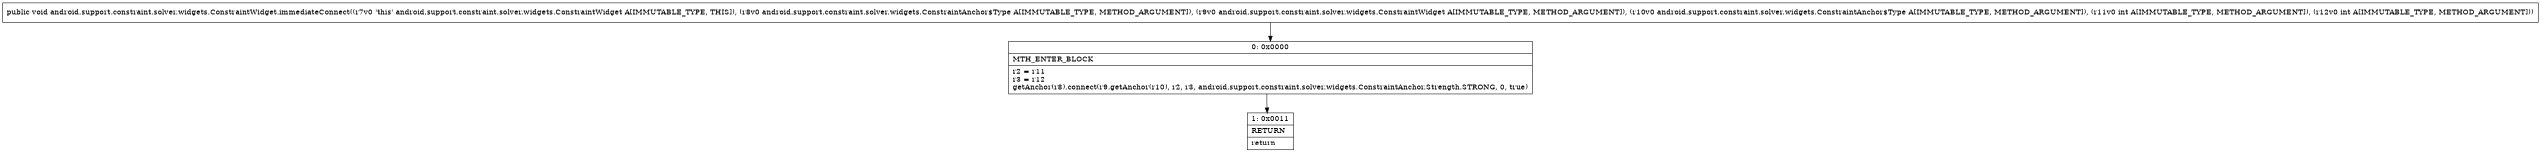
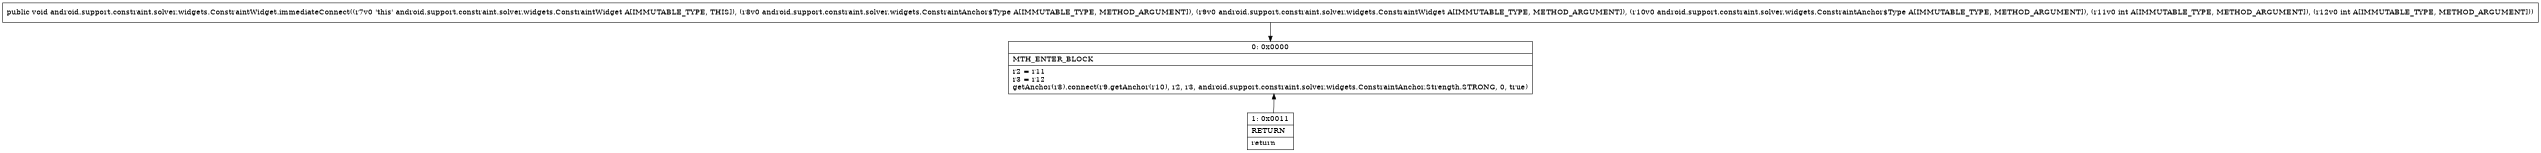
(1267, 101) -> (1274, 106)
